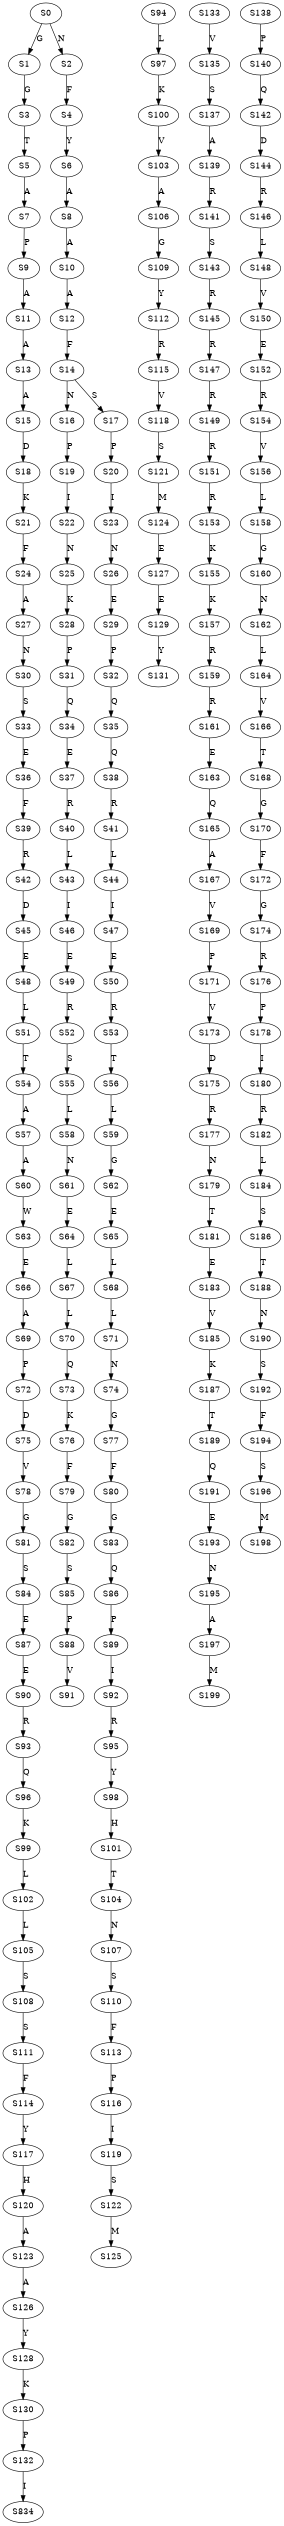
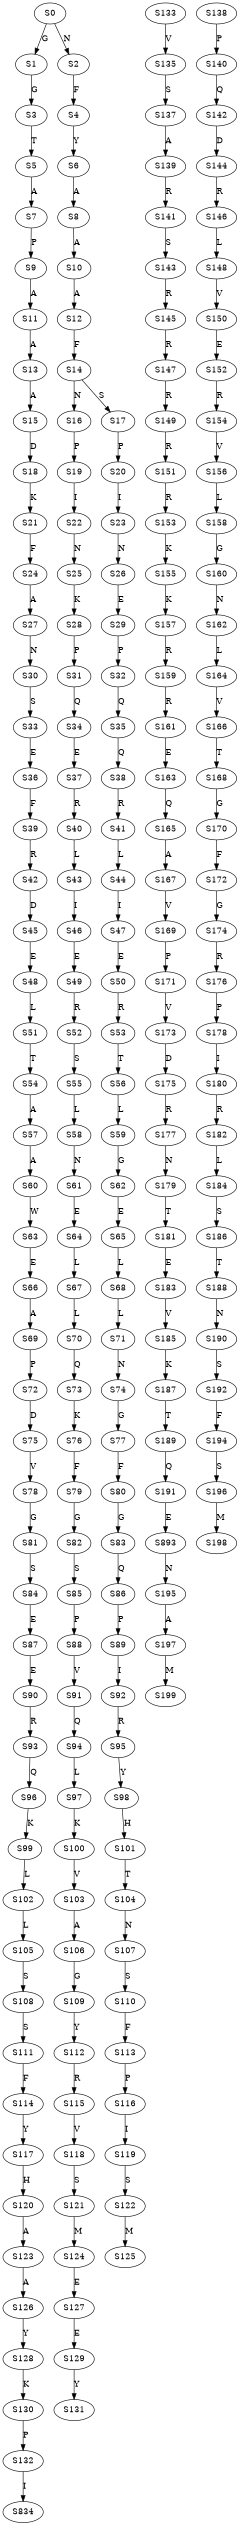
(210, 1543) -> (166, 1543)
none -> (74, 1719)
